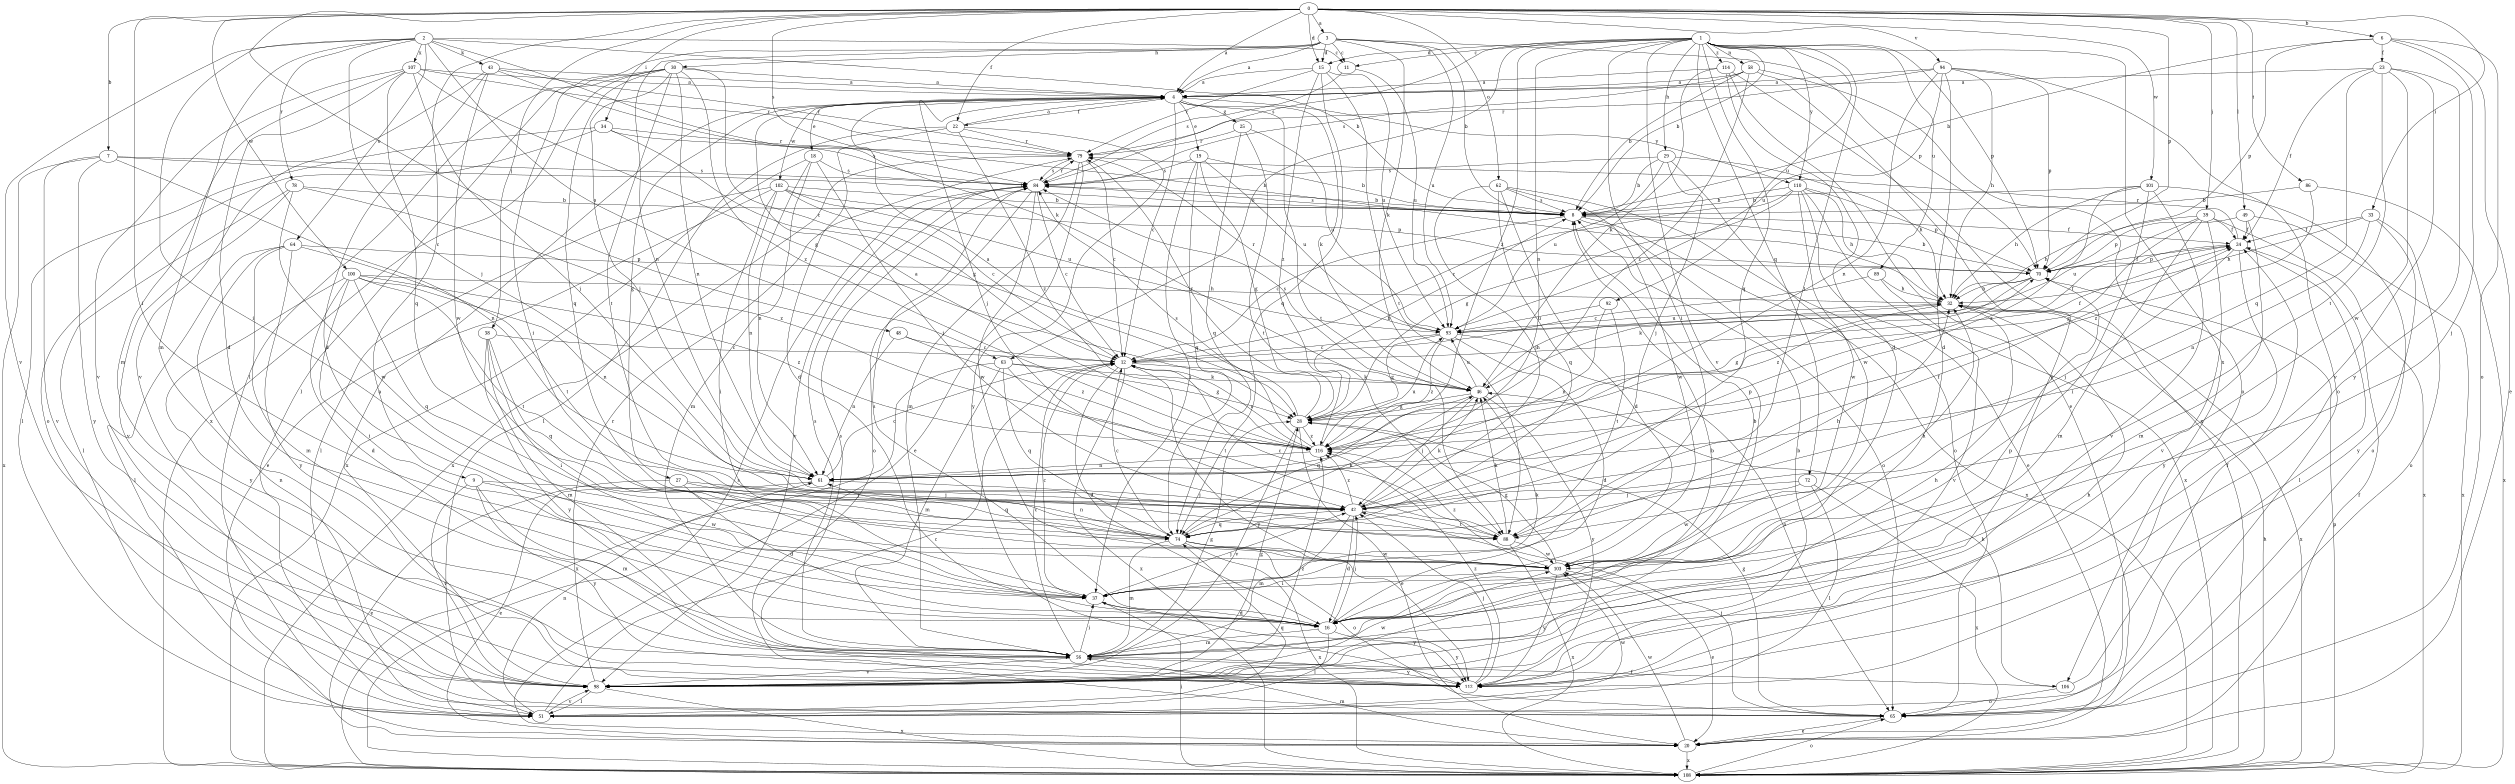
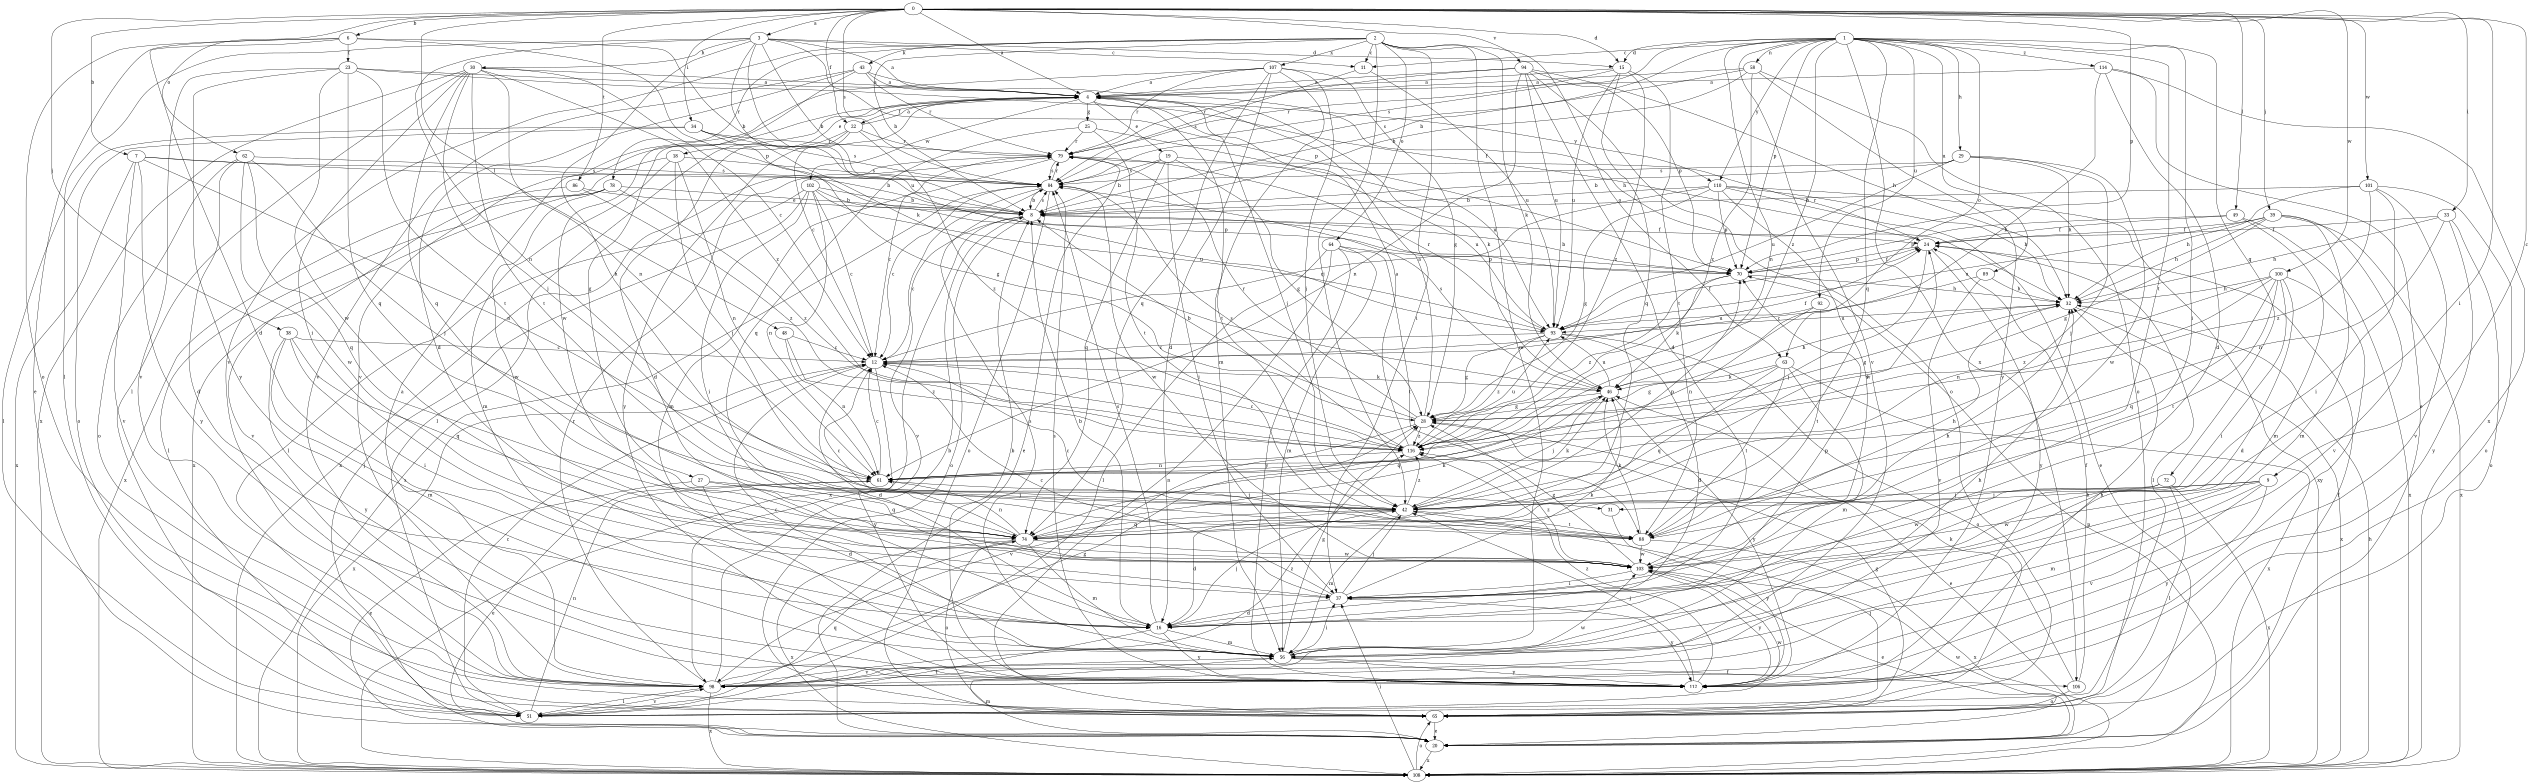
(1533, 199) -> (646, 170)
(2204, 200) -> (794, 200)
(2452, 333) -> (261, 333)
(268, 466) -> (364, 466)
none -> (1610, 510)
